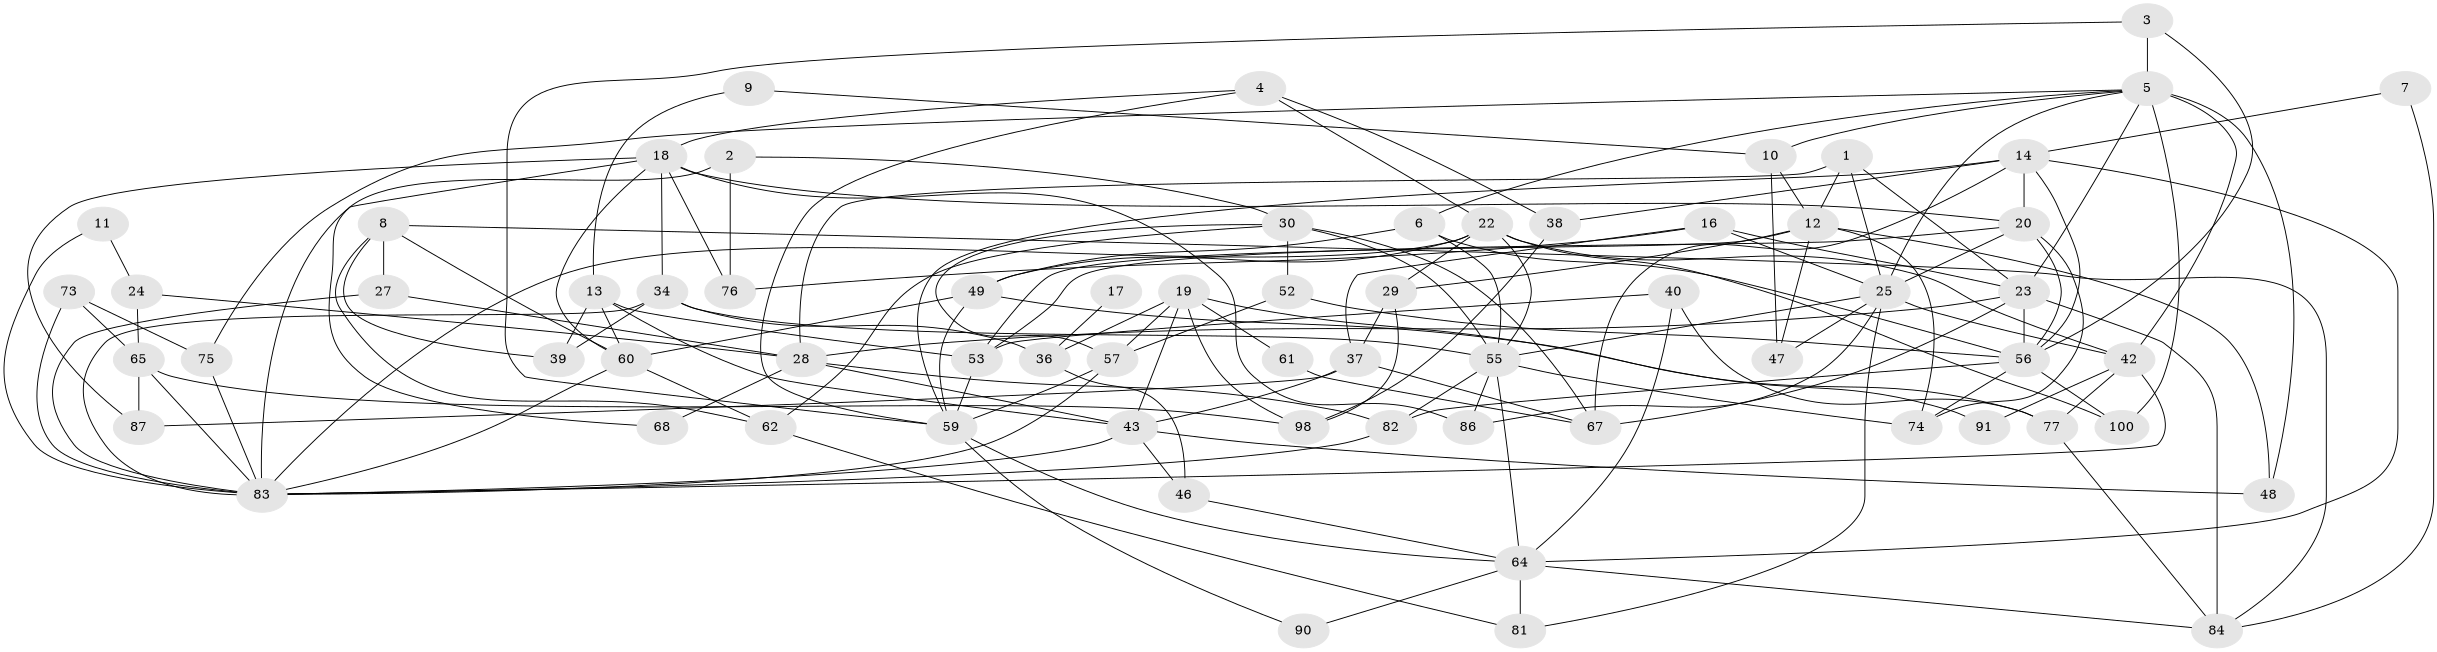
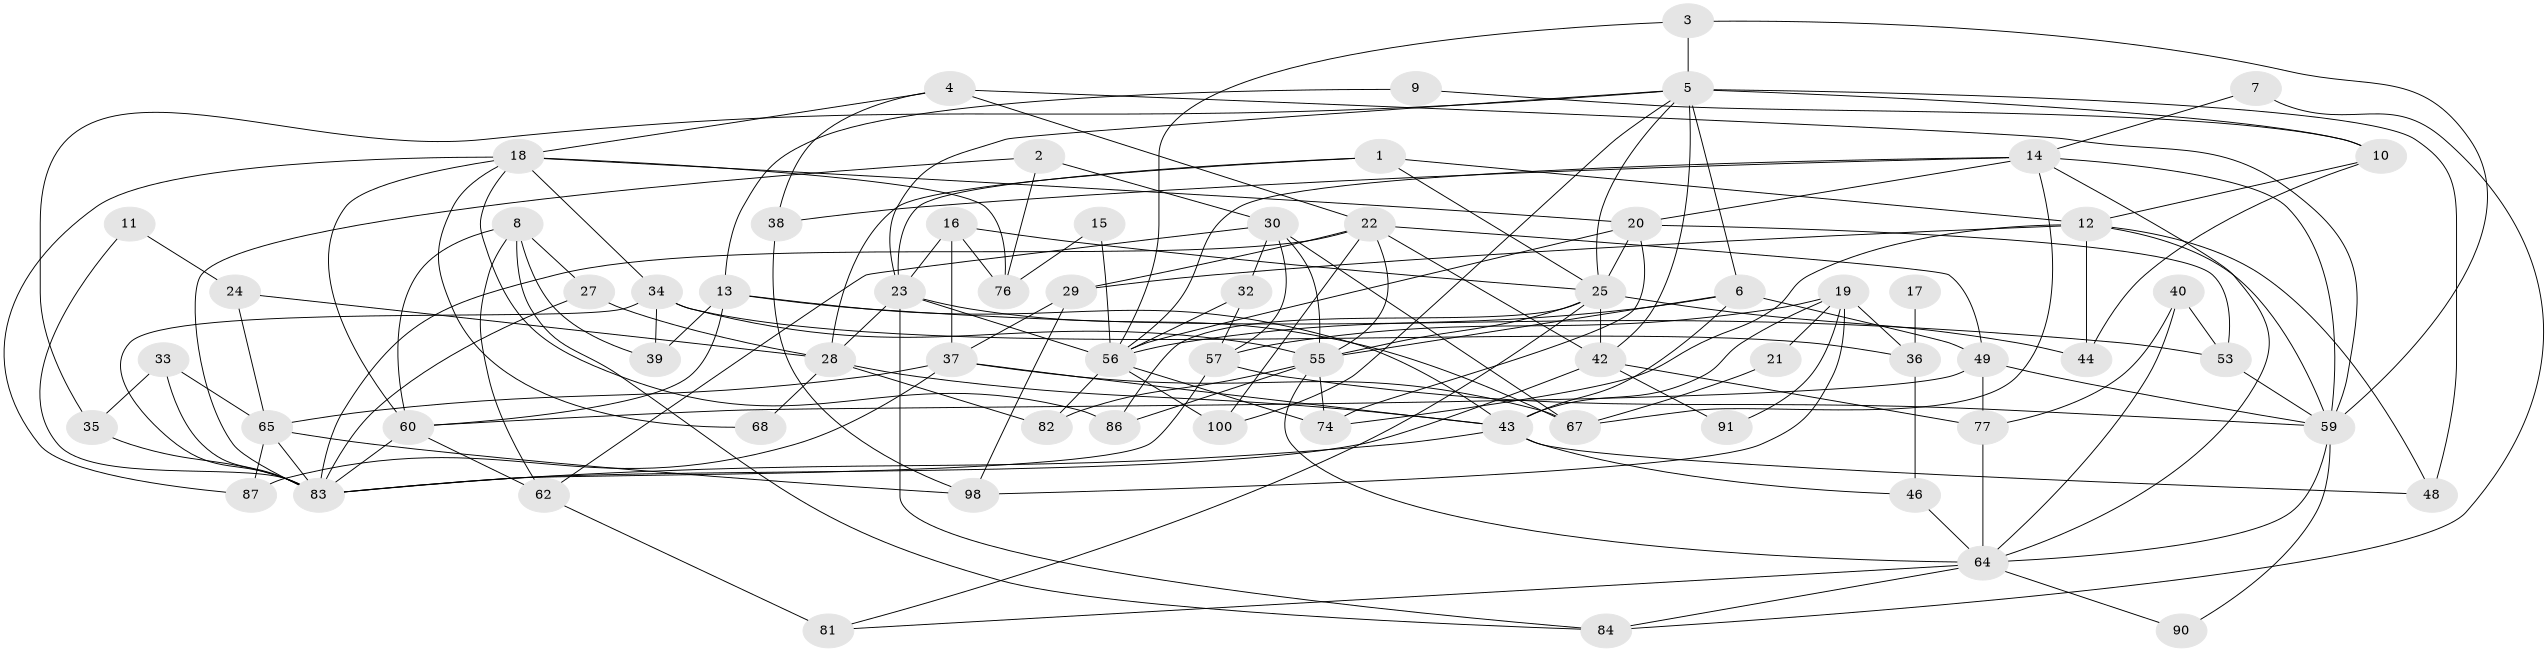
none -> (1100, 224)
(1373, 250) -> (2266, 308)
(69, 292) -> (164, 360)
(1288, 292) -> (1246, 292)
(207, 360) -> (92, 428)
(1288, 360) -> (1776, 360)
(1777, 360) -> (2086, 360)
none -> (1603, 391)
none -> (610, 395)
(965, 475) -> none
(2131, 525) -> (1983, 495)
